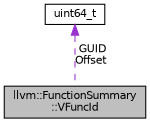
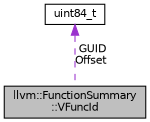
(75, 14) -> (75, 14)
